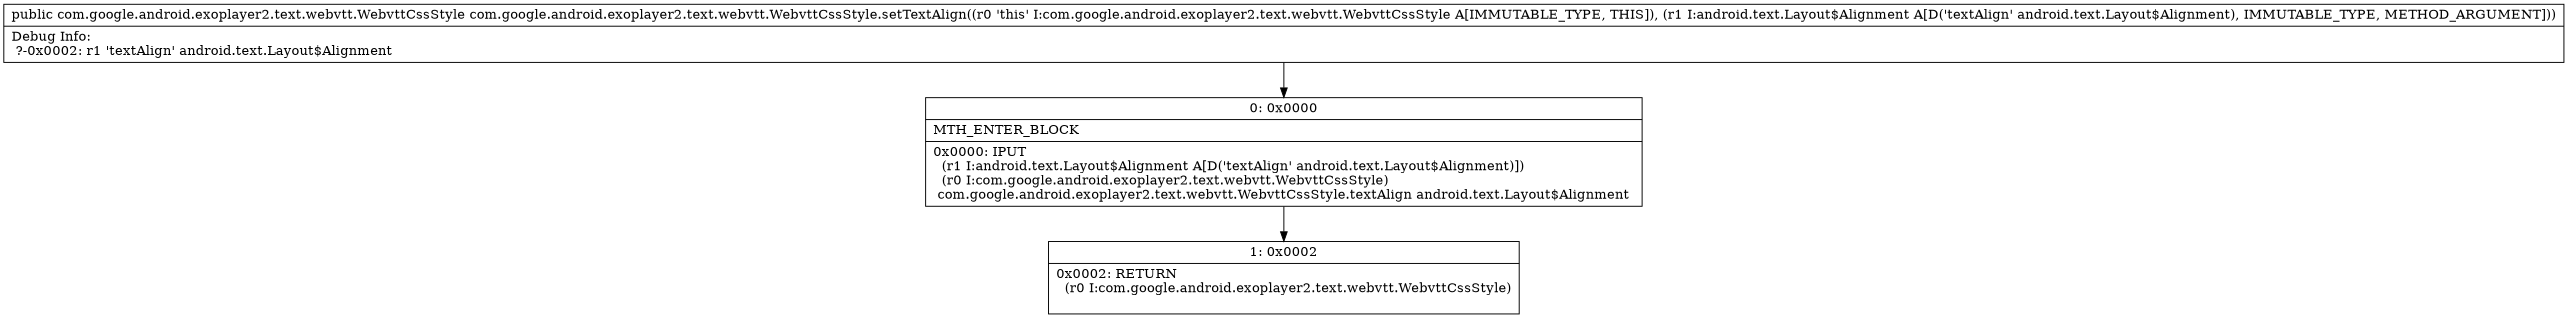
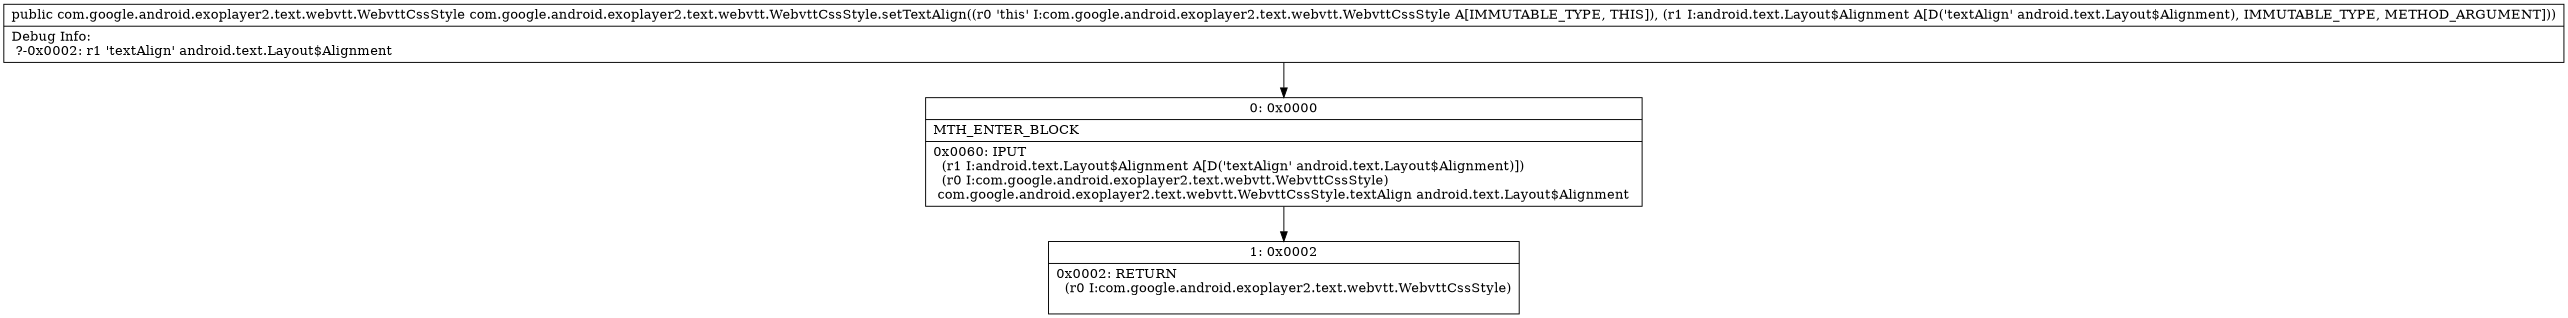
(984, 152) -> (984, 152)
